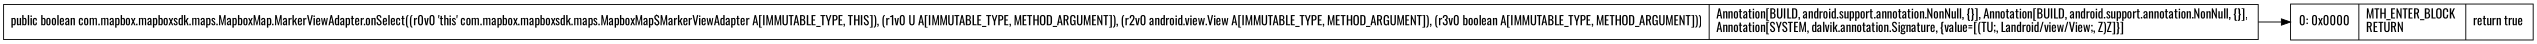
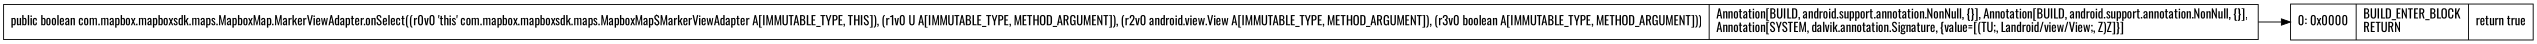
(2411, 15) -> (2412, 15)
